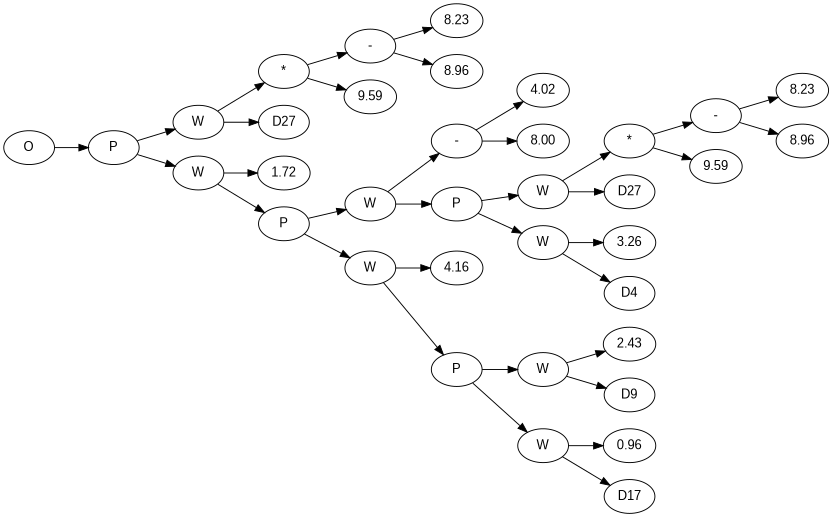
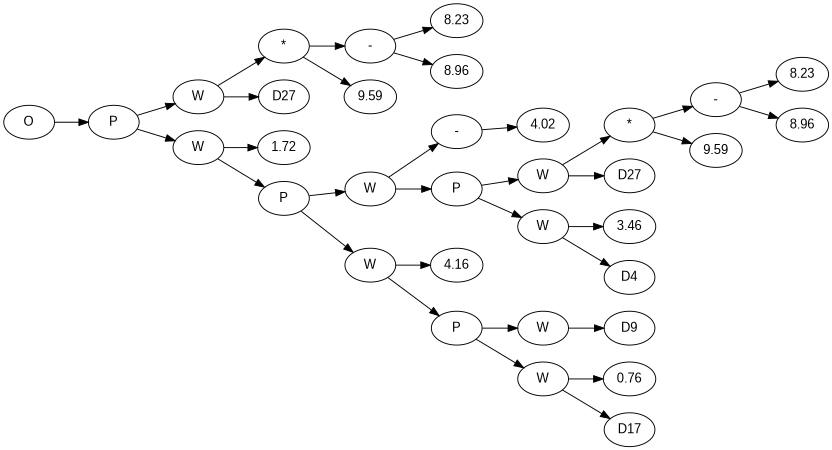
(543, 141) -> none
(630, 243) -> (630, 227)
(630, 344) -> none
(630, 446) -> (630, 379)
